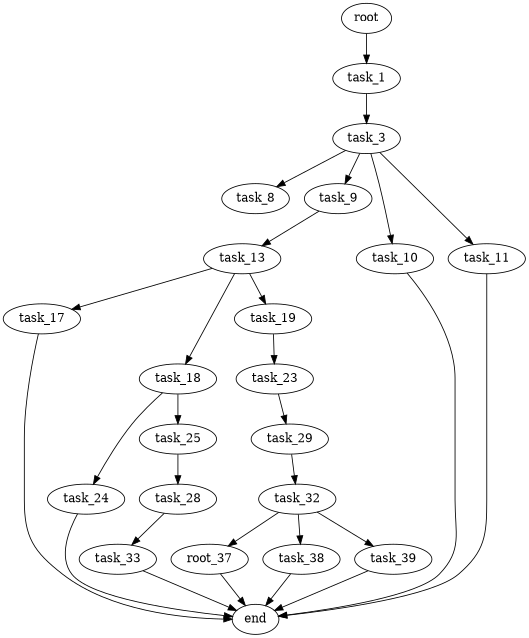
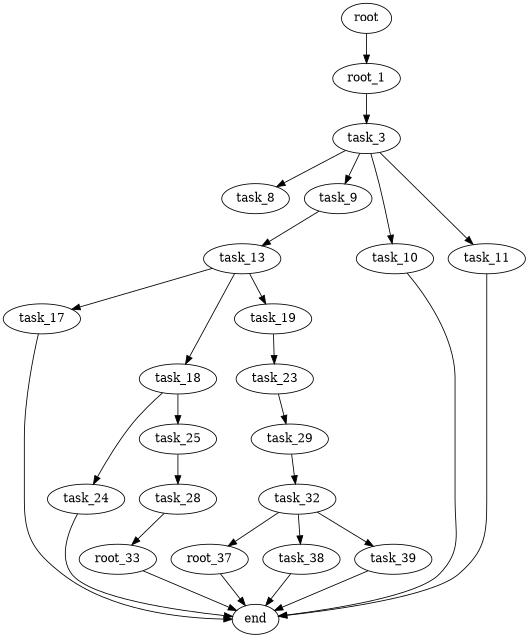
(367, 78) -> (367, 78)
(118, 559) -> (118, 559)
